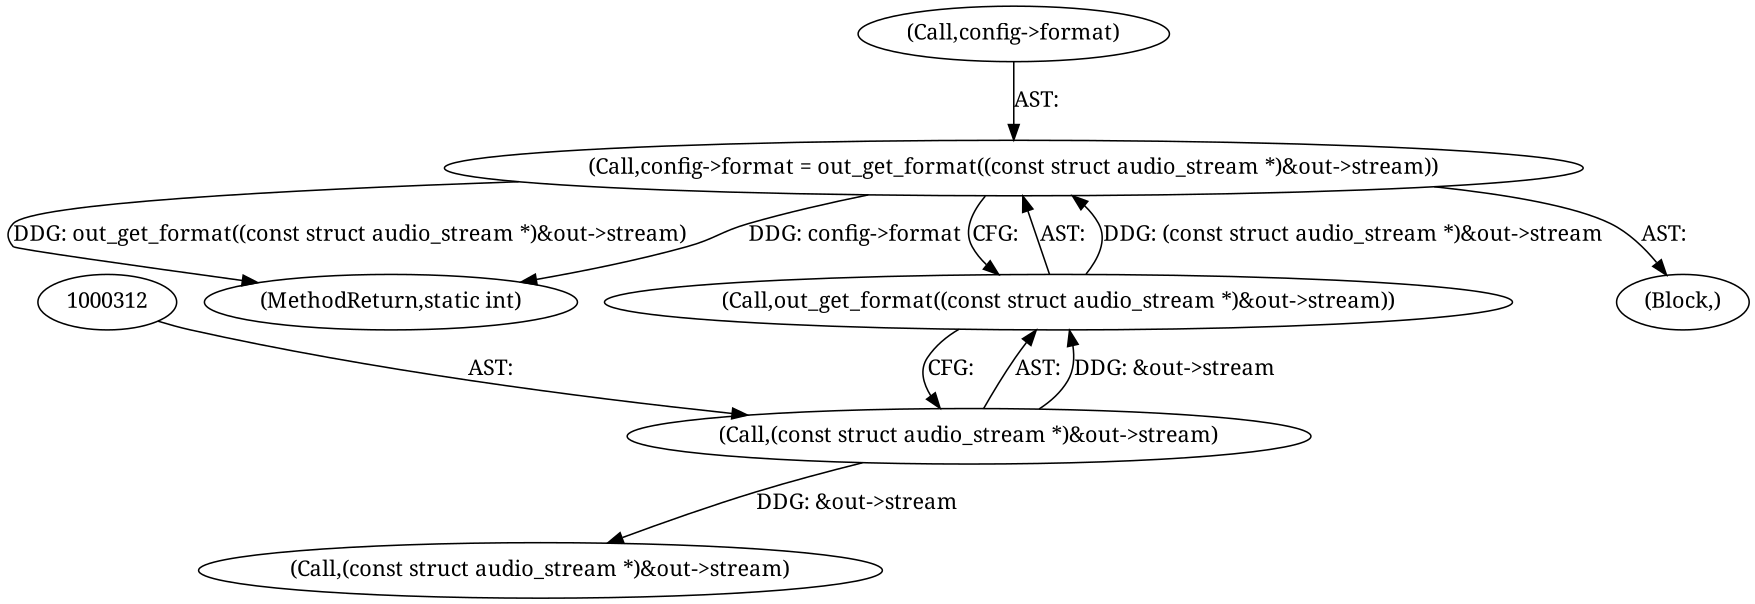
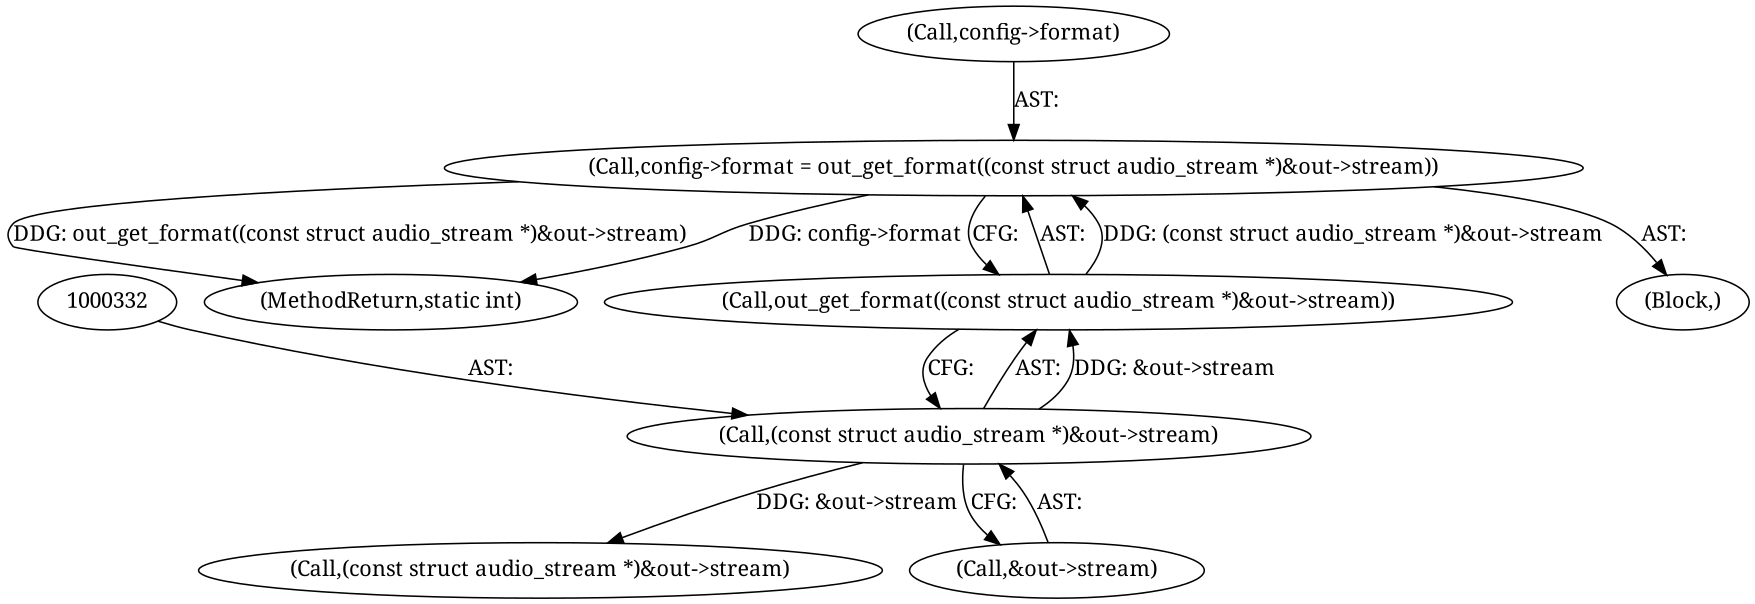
(107, 302) -> (107, 302)
none -> (1057, 570)
